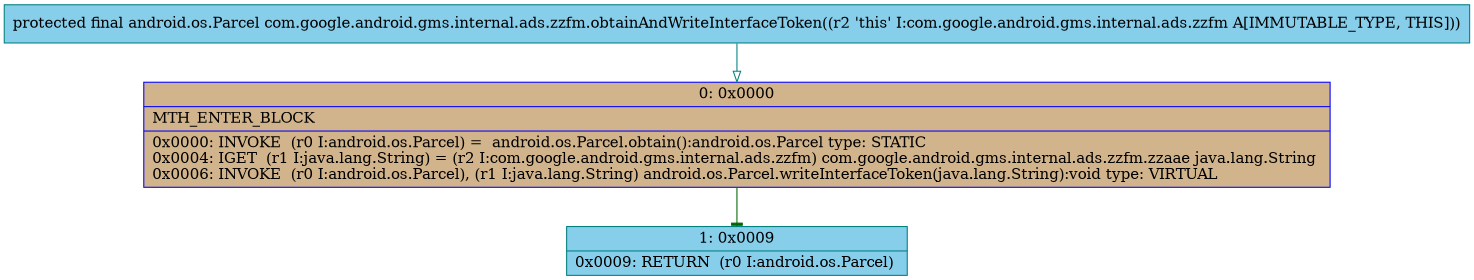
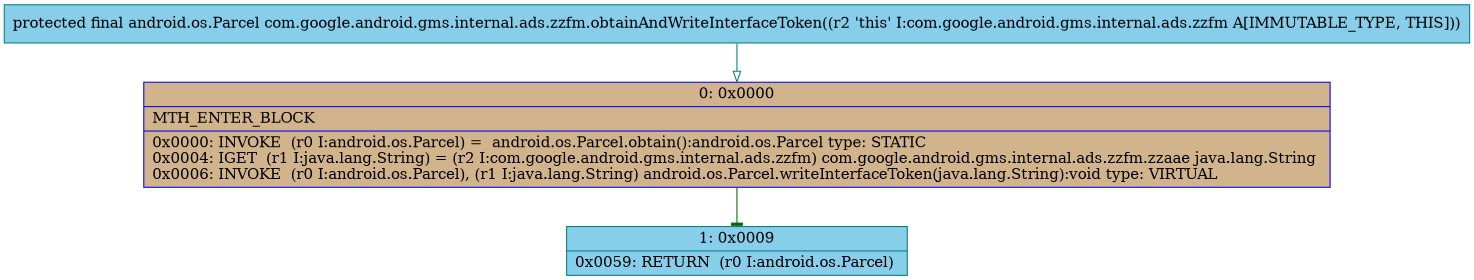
(737, 263) -> (737, 263)
